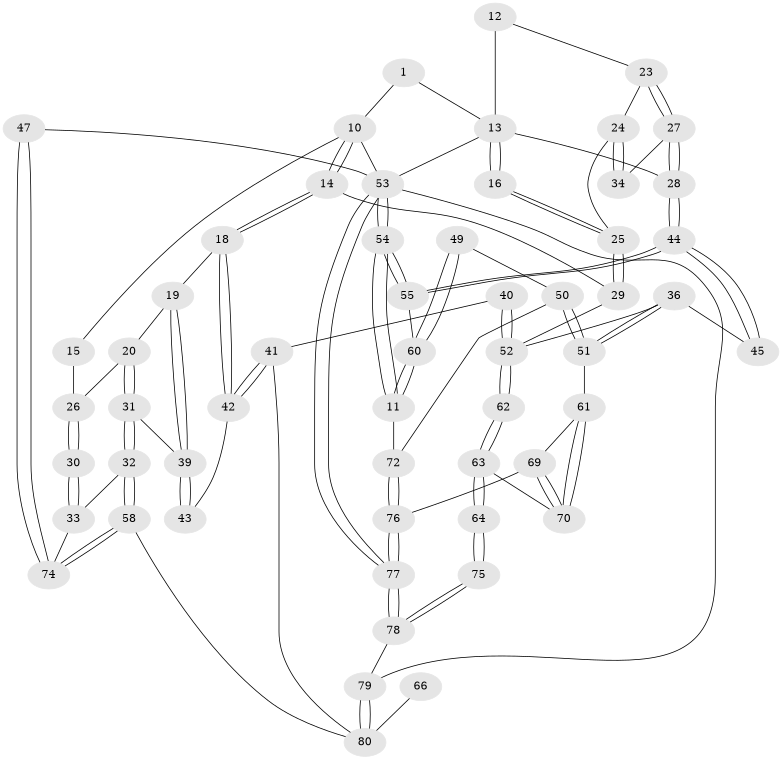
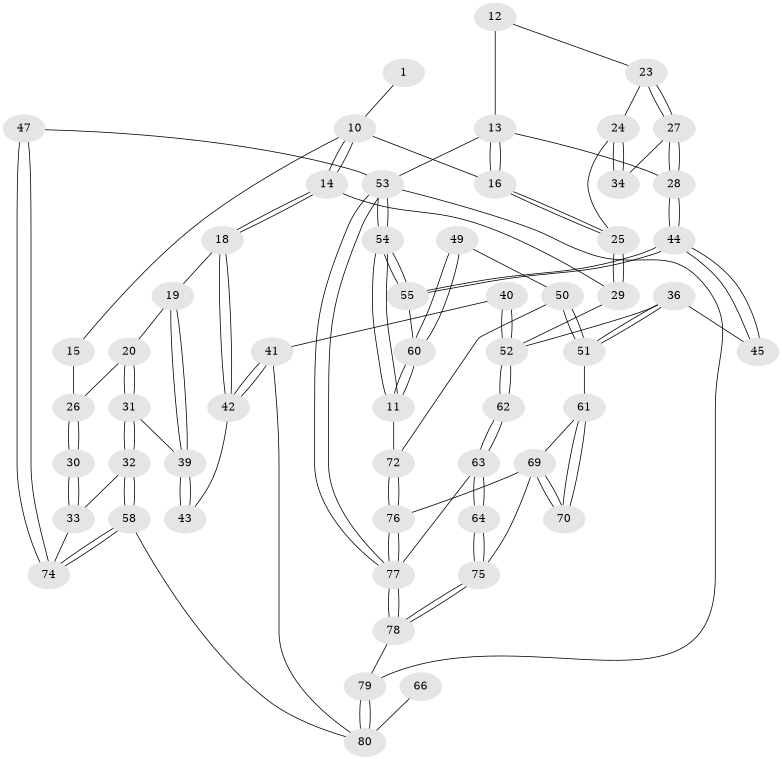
(449, 101) -> none
(369, 157) -> (425, 157)
(522, 491) -> (436, 519)
none -> (513, 521)
